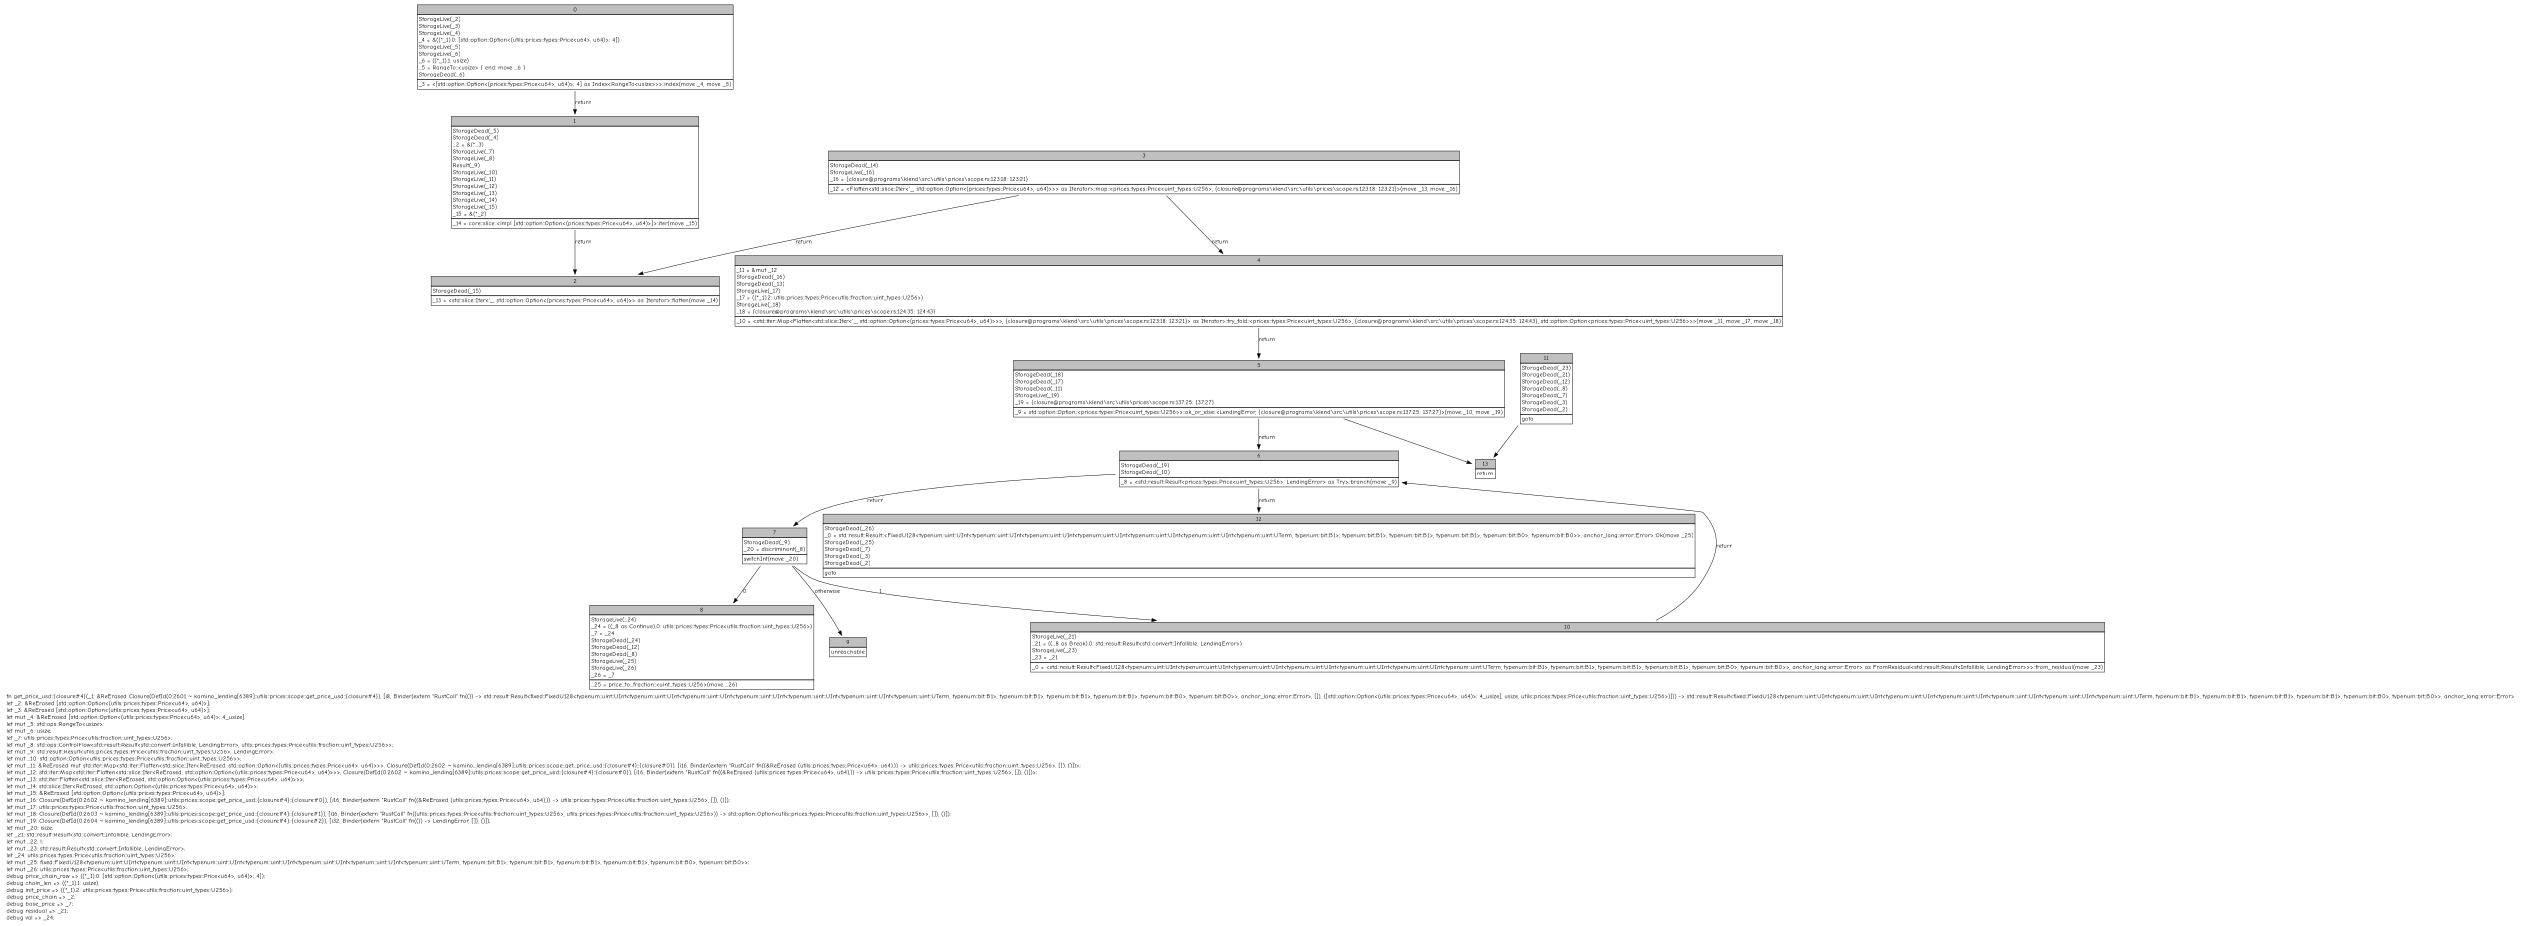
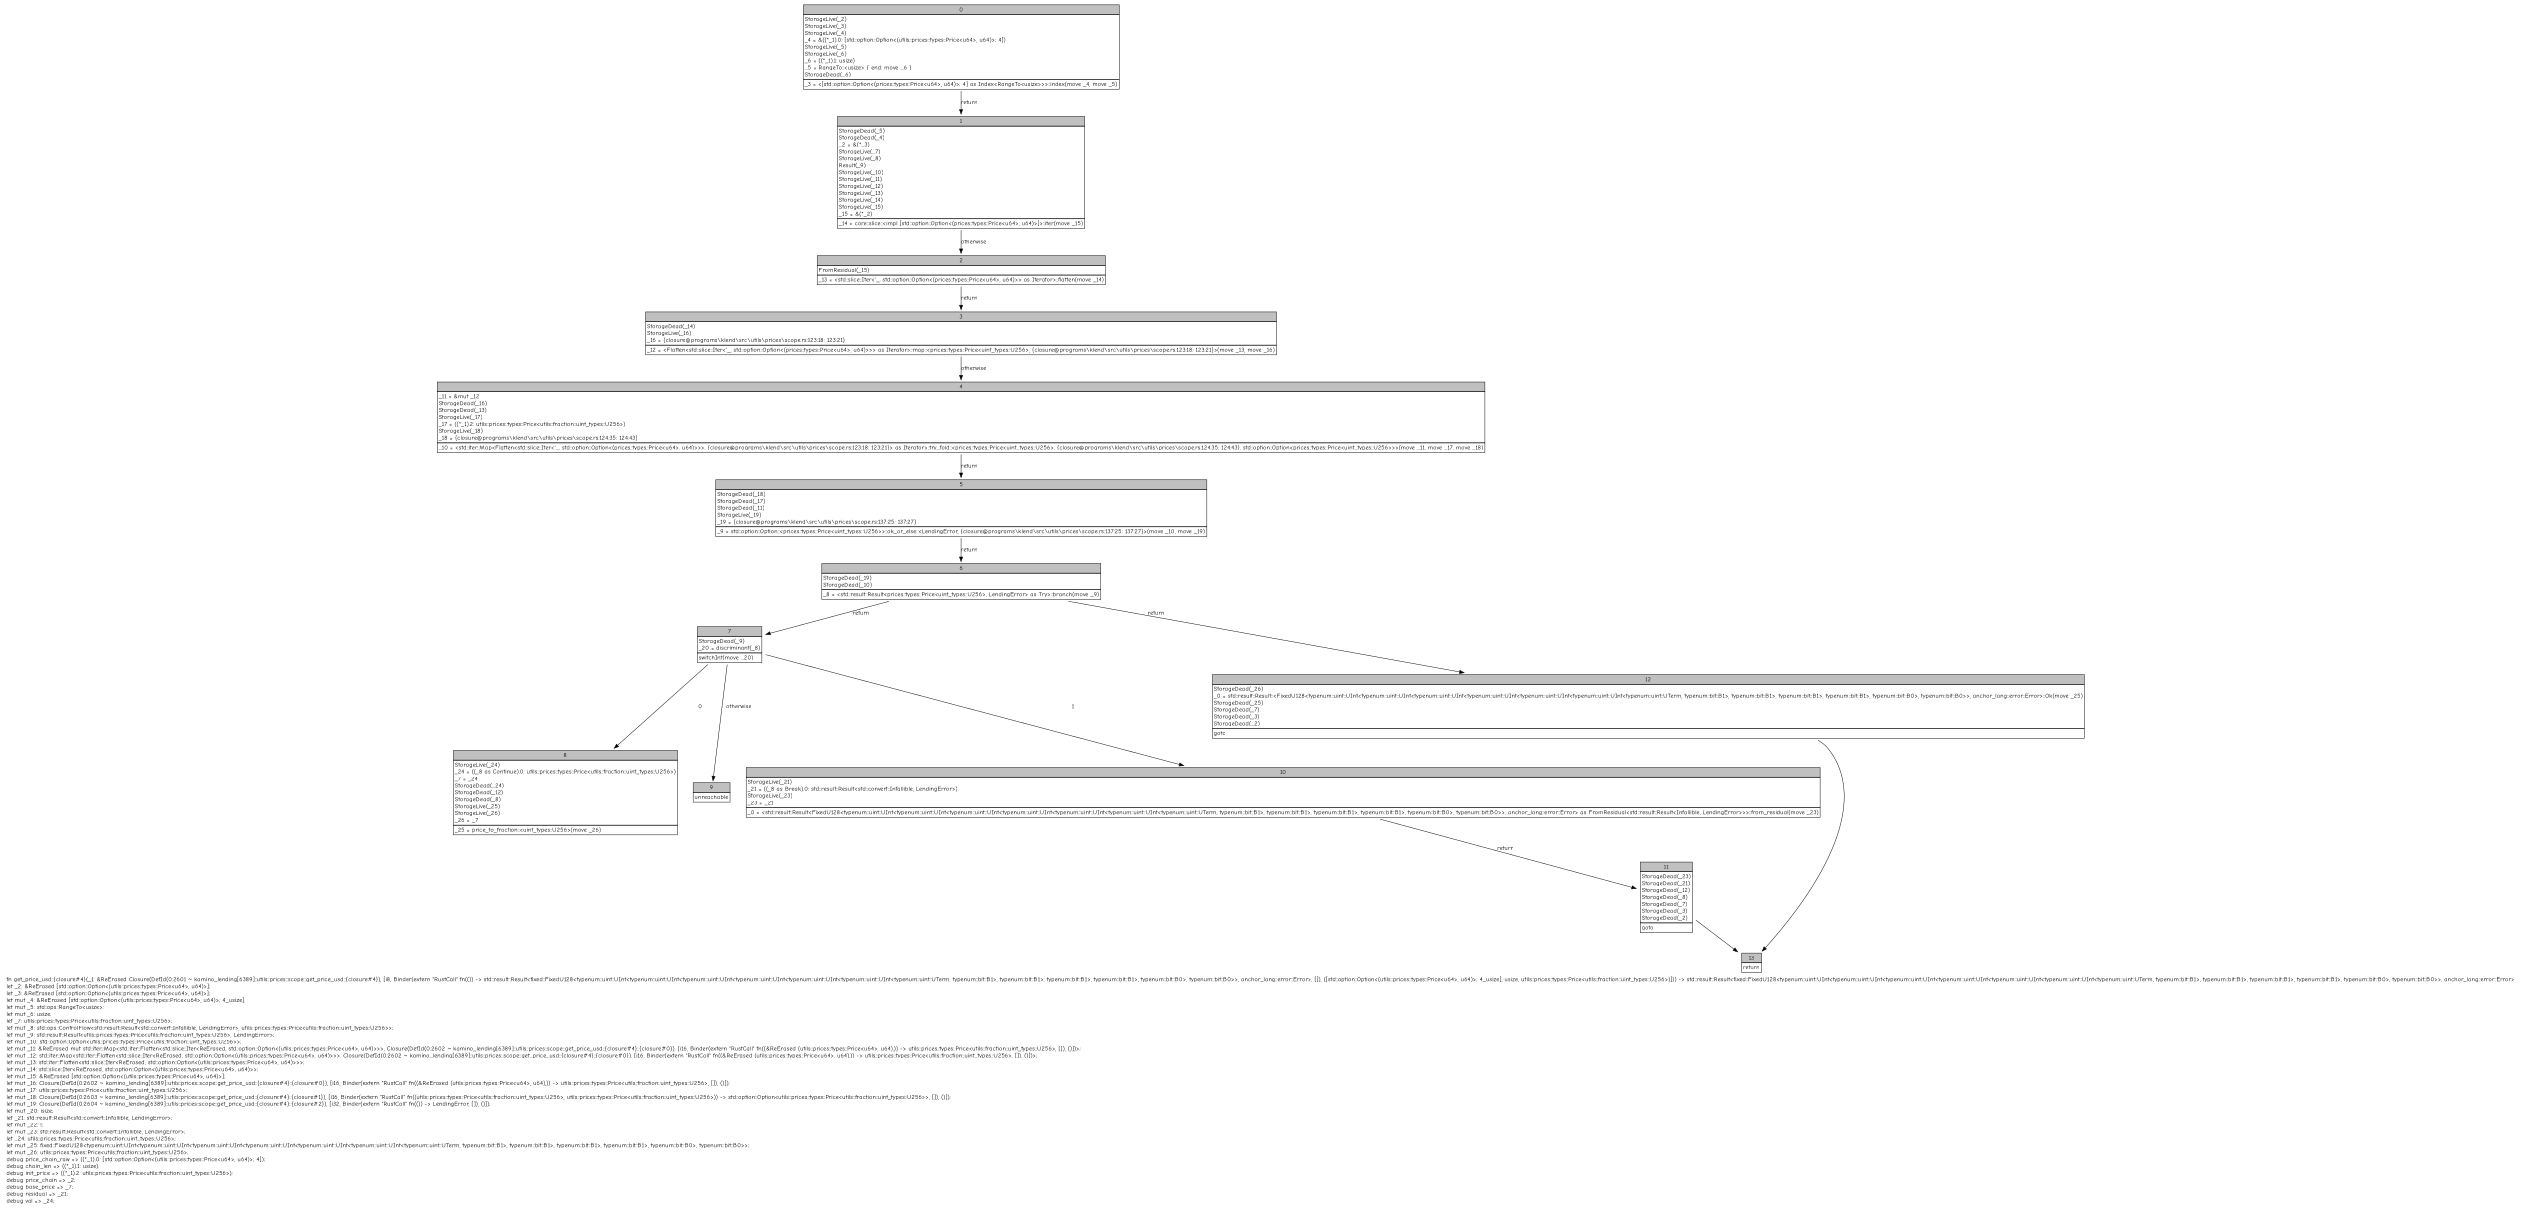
(830, 232) -> (961, 296)
(584, 242) -> (974, 242)
(1220, 242) -> (974, 368)
(457, 291) -> (844, 270)
(1405, 440) -> (1832, 849)
(1623, 504) -> (1506, 853)
